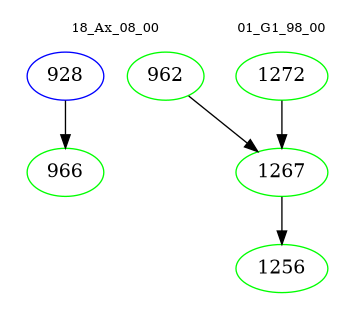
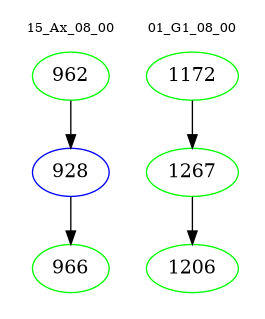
(116, 29) -> (71, 29)
(282, 29) -> (192, 29)
(282, 76) -> (192, 76)
(206, 110) -> (71, 118)
(282, 269) -> (192, 269)
